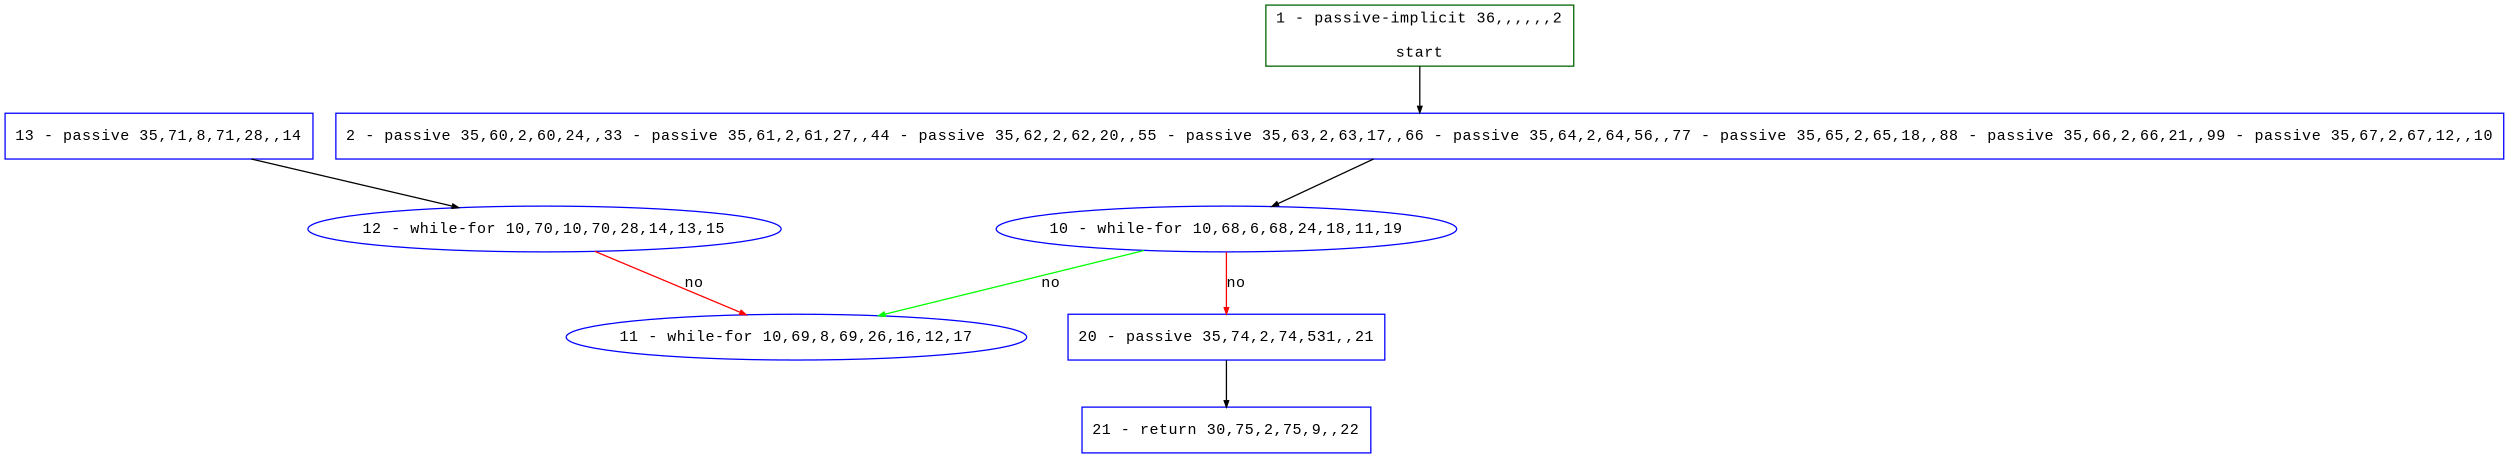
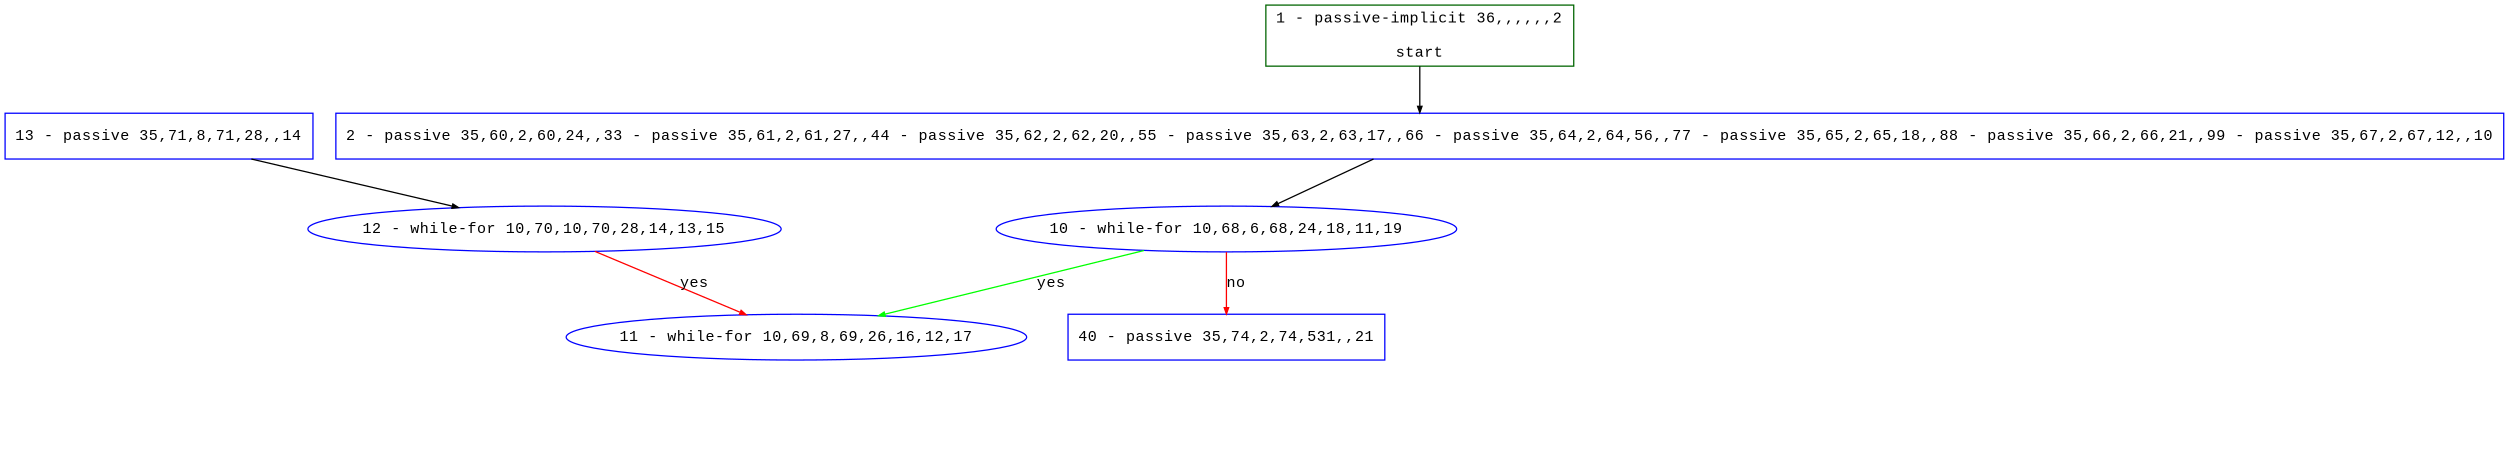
(695, 283) -> (695, 283)
(1051, 283) -> (1051, 283)
(1226, 337) -> (1226, 337)
(1226, 430) -> none
